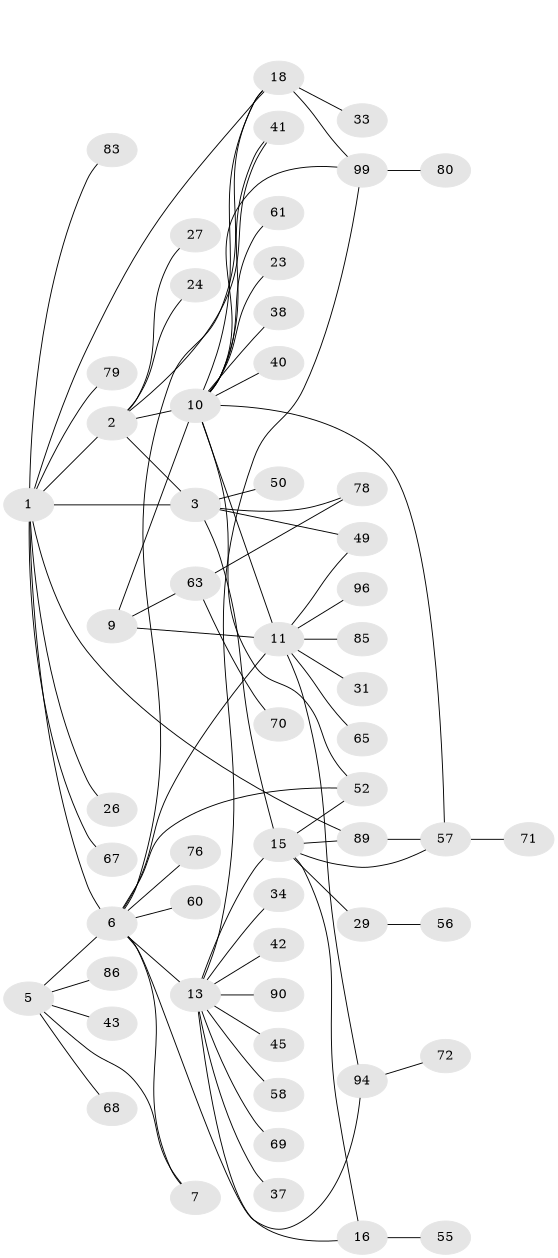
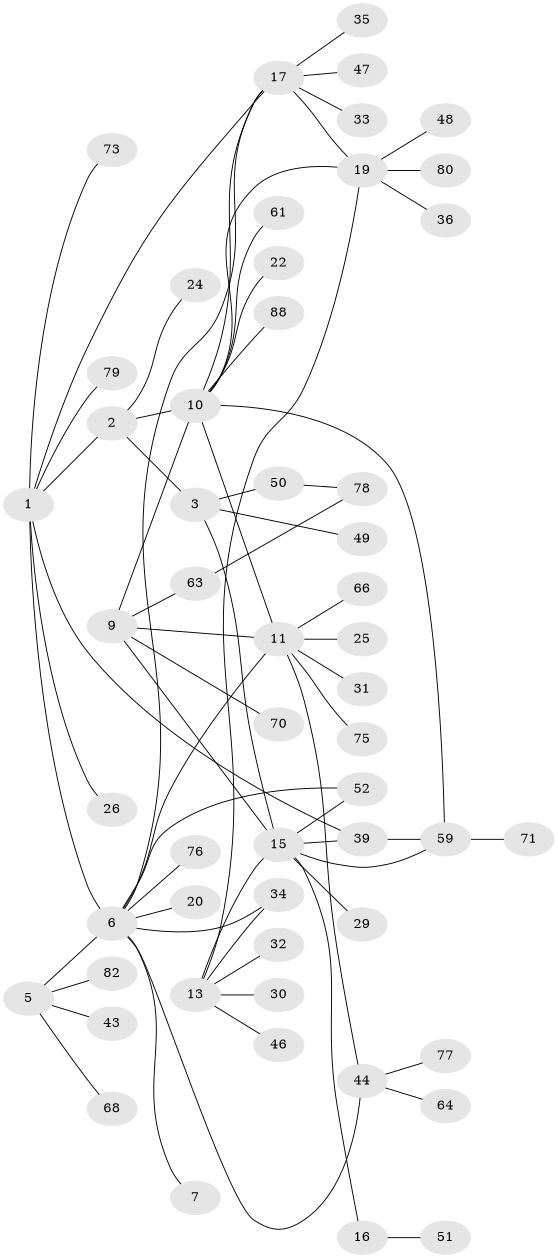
none -> (362, 20)
none -> (362, 70)
(279, 78) -> (279, 78)
none -> (446, 120)
(279, 128) -> none
(112, 150) -> (112, 150)
(362, 170) -> (362, 170)
none -> (446, 220)
(195, 235) -> none
(279, 263) -> (279, 263)
(279, 313) -> (279, 313)
(279, 363) -> none
(112, 505) -> none
(281, 511) -> (320, 486)
(319, 588) -> none
(362, 589) -> (362, 589)
(362, 639) -> (362, 639)
(249, 656) -> none
(231, 657) -> (195, 675)
none -> (195, 735)
(362, 739) -> (362, 739)
(362, 839) -> (362, 839)
(446, 839) -> (446, 839)
(112, 860) -> none
(195, 902) -> (195, 902)
(446, 925) -> none
(279, 945) -> (279, 945)
(154, 959) -> (202, 931)
(112, 974) -> (112, 974)
(279, 995) -> (279, 995)
(279, 1045) -> (279, 1045)
(446, 1056) -> (446, 1056)
(135, 1081) -> none
(362, 1081) -> (362, 1081)
(279, 1095) -> none
none -> (446, 1106)
(279, 1145) -> none
(222, 1147) -> none
(279, 1195) -> none
(446, 1238) -> (446, 1238)
